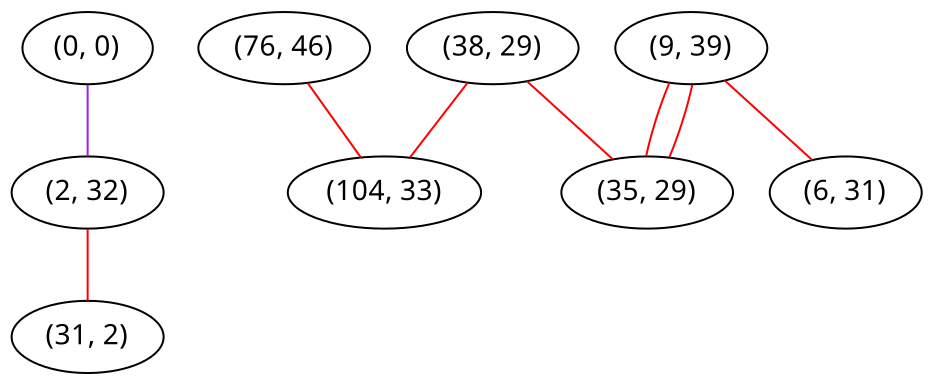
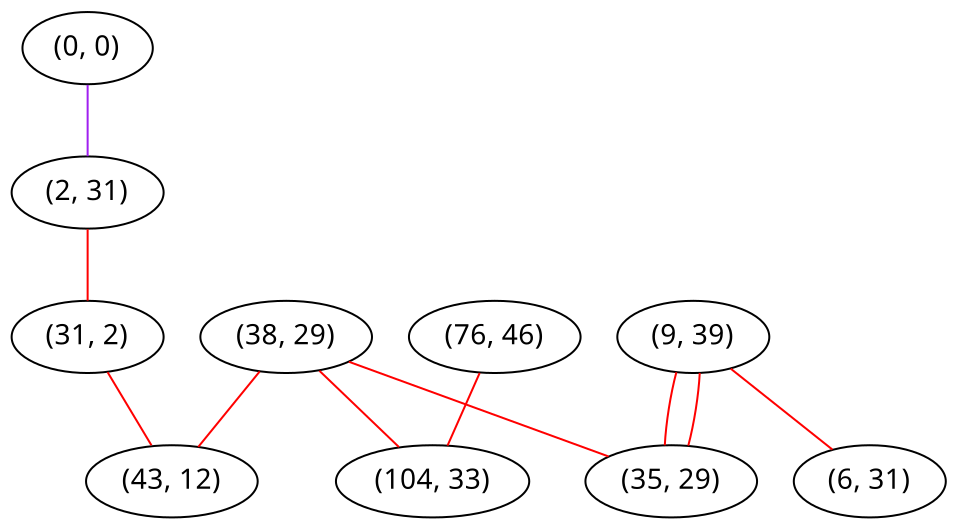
(88, 193) -> (88, 193)
none -> (172, 481)
